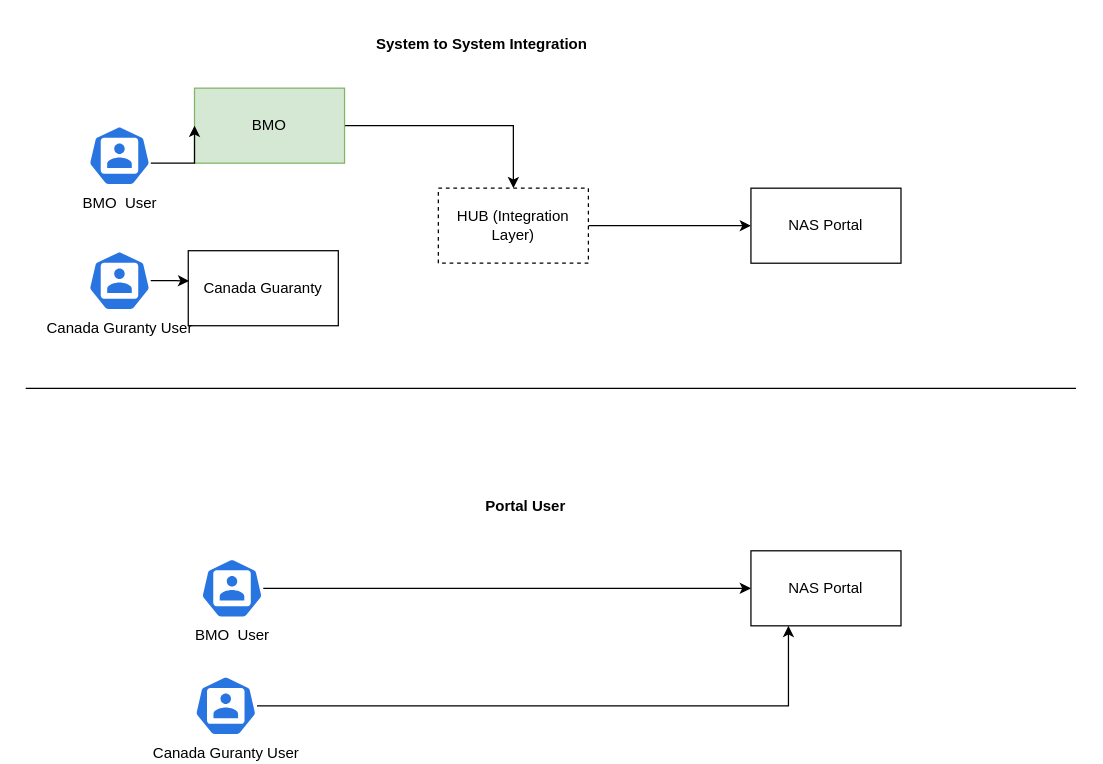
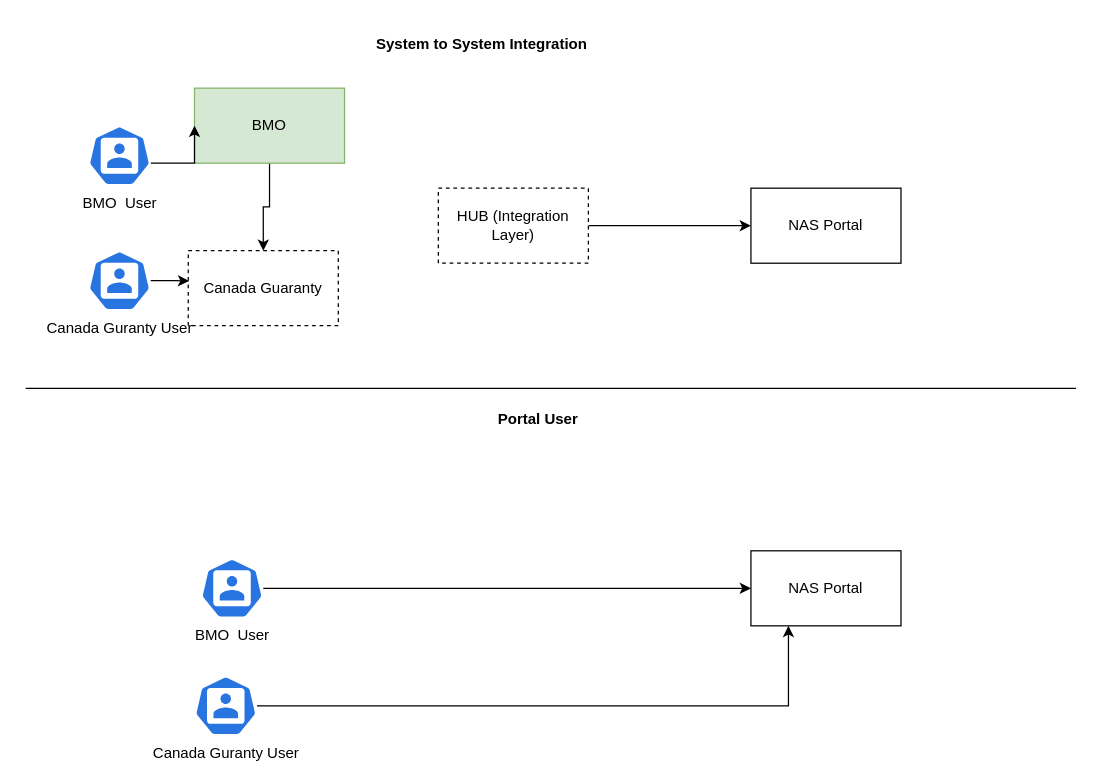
(456, 126) -> (269, 206)
(263, 288) -> (263, 288)
(526, 507) -> (538, 419)
